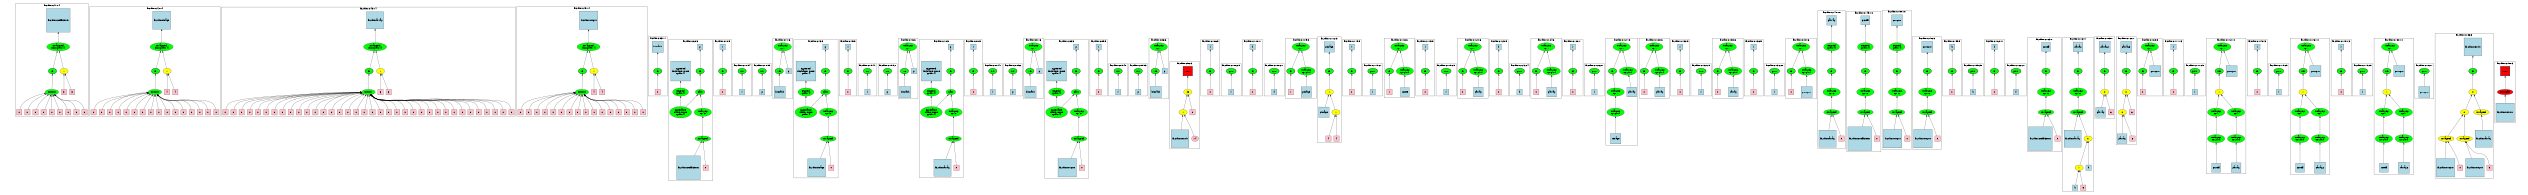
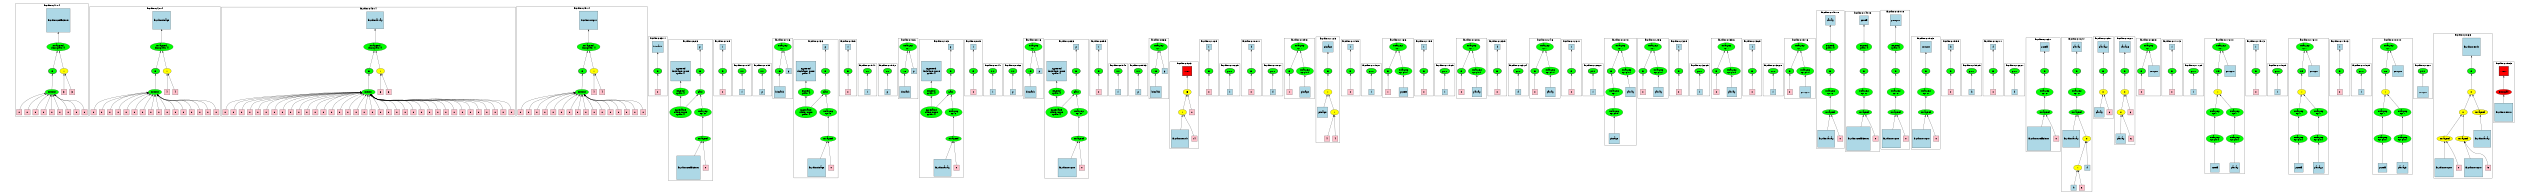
(1195, 139) -> (1194, 139)
